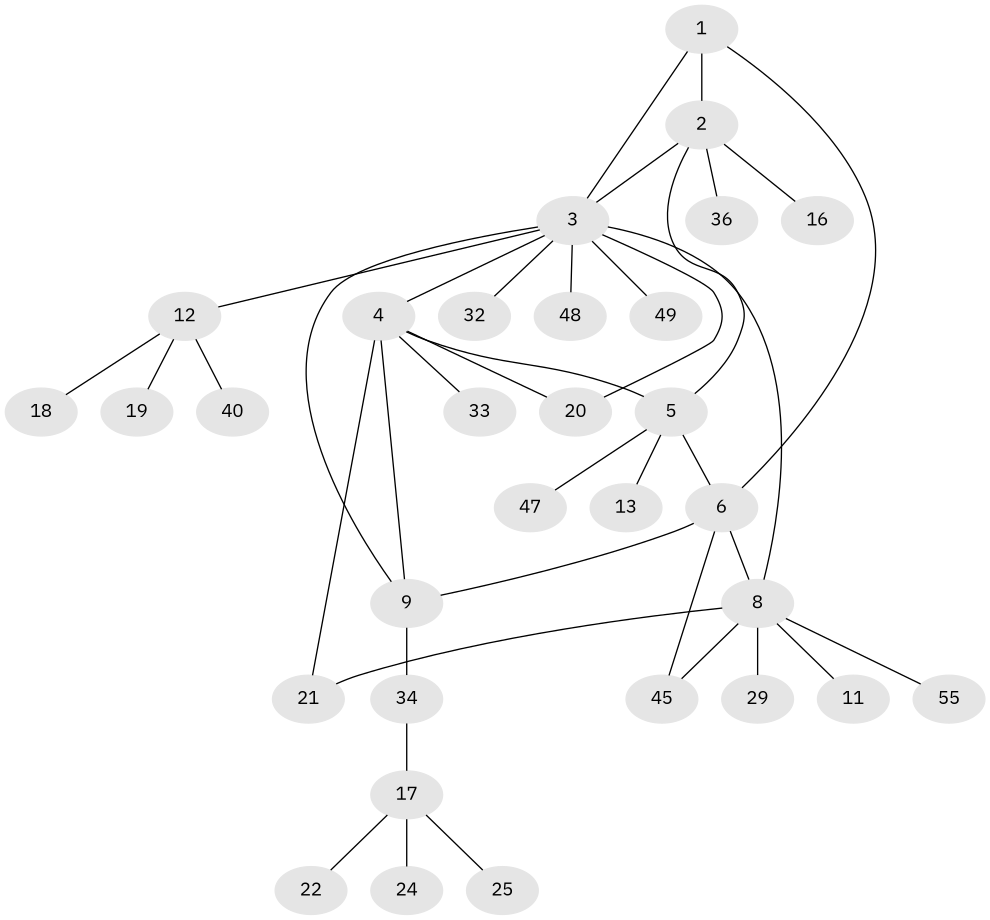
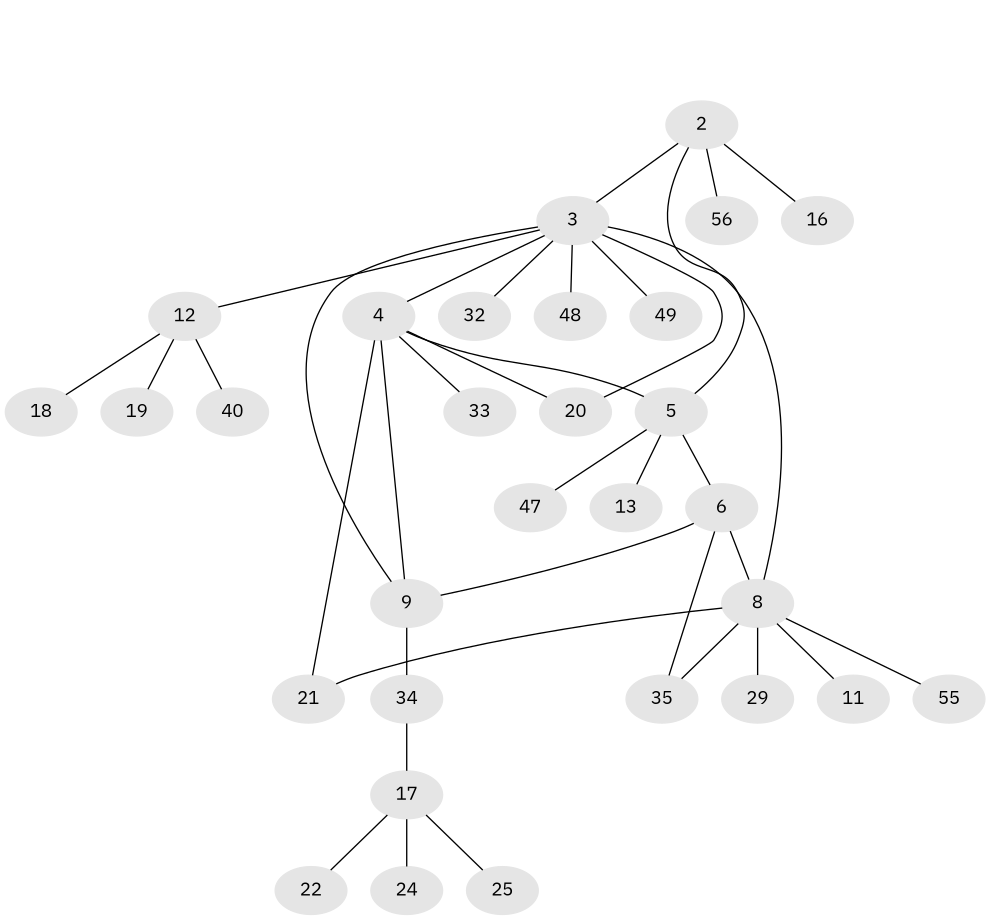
(702, 29) -> none
(722, 221) -> (722, 221)
(662, 699) -> (662, 699)
